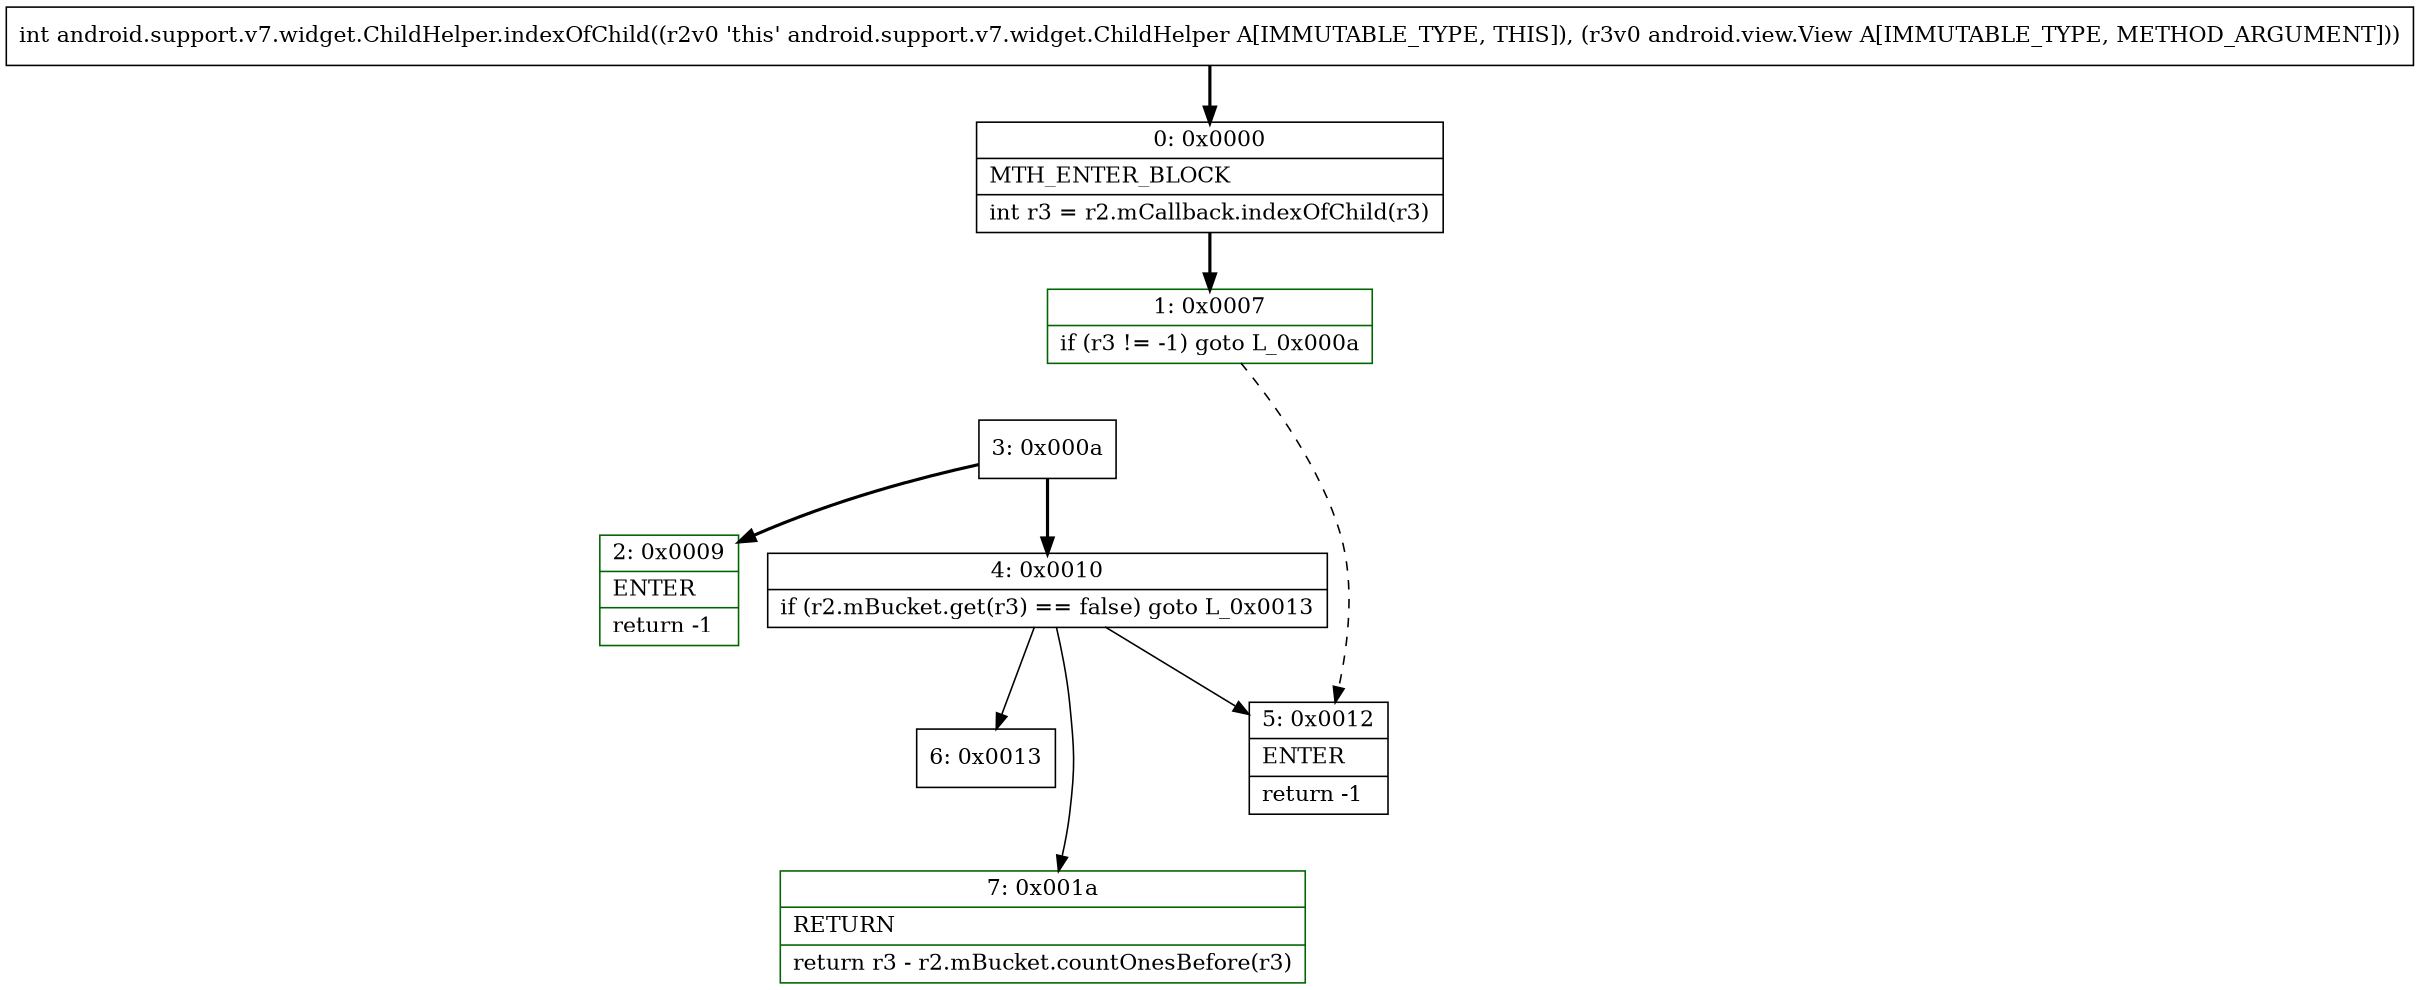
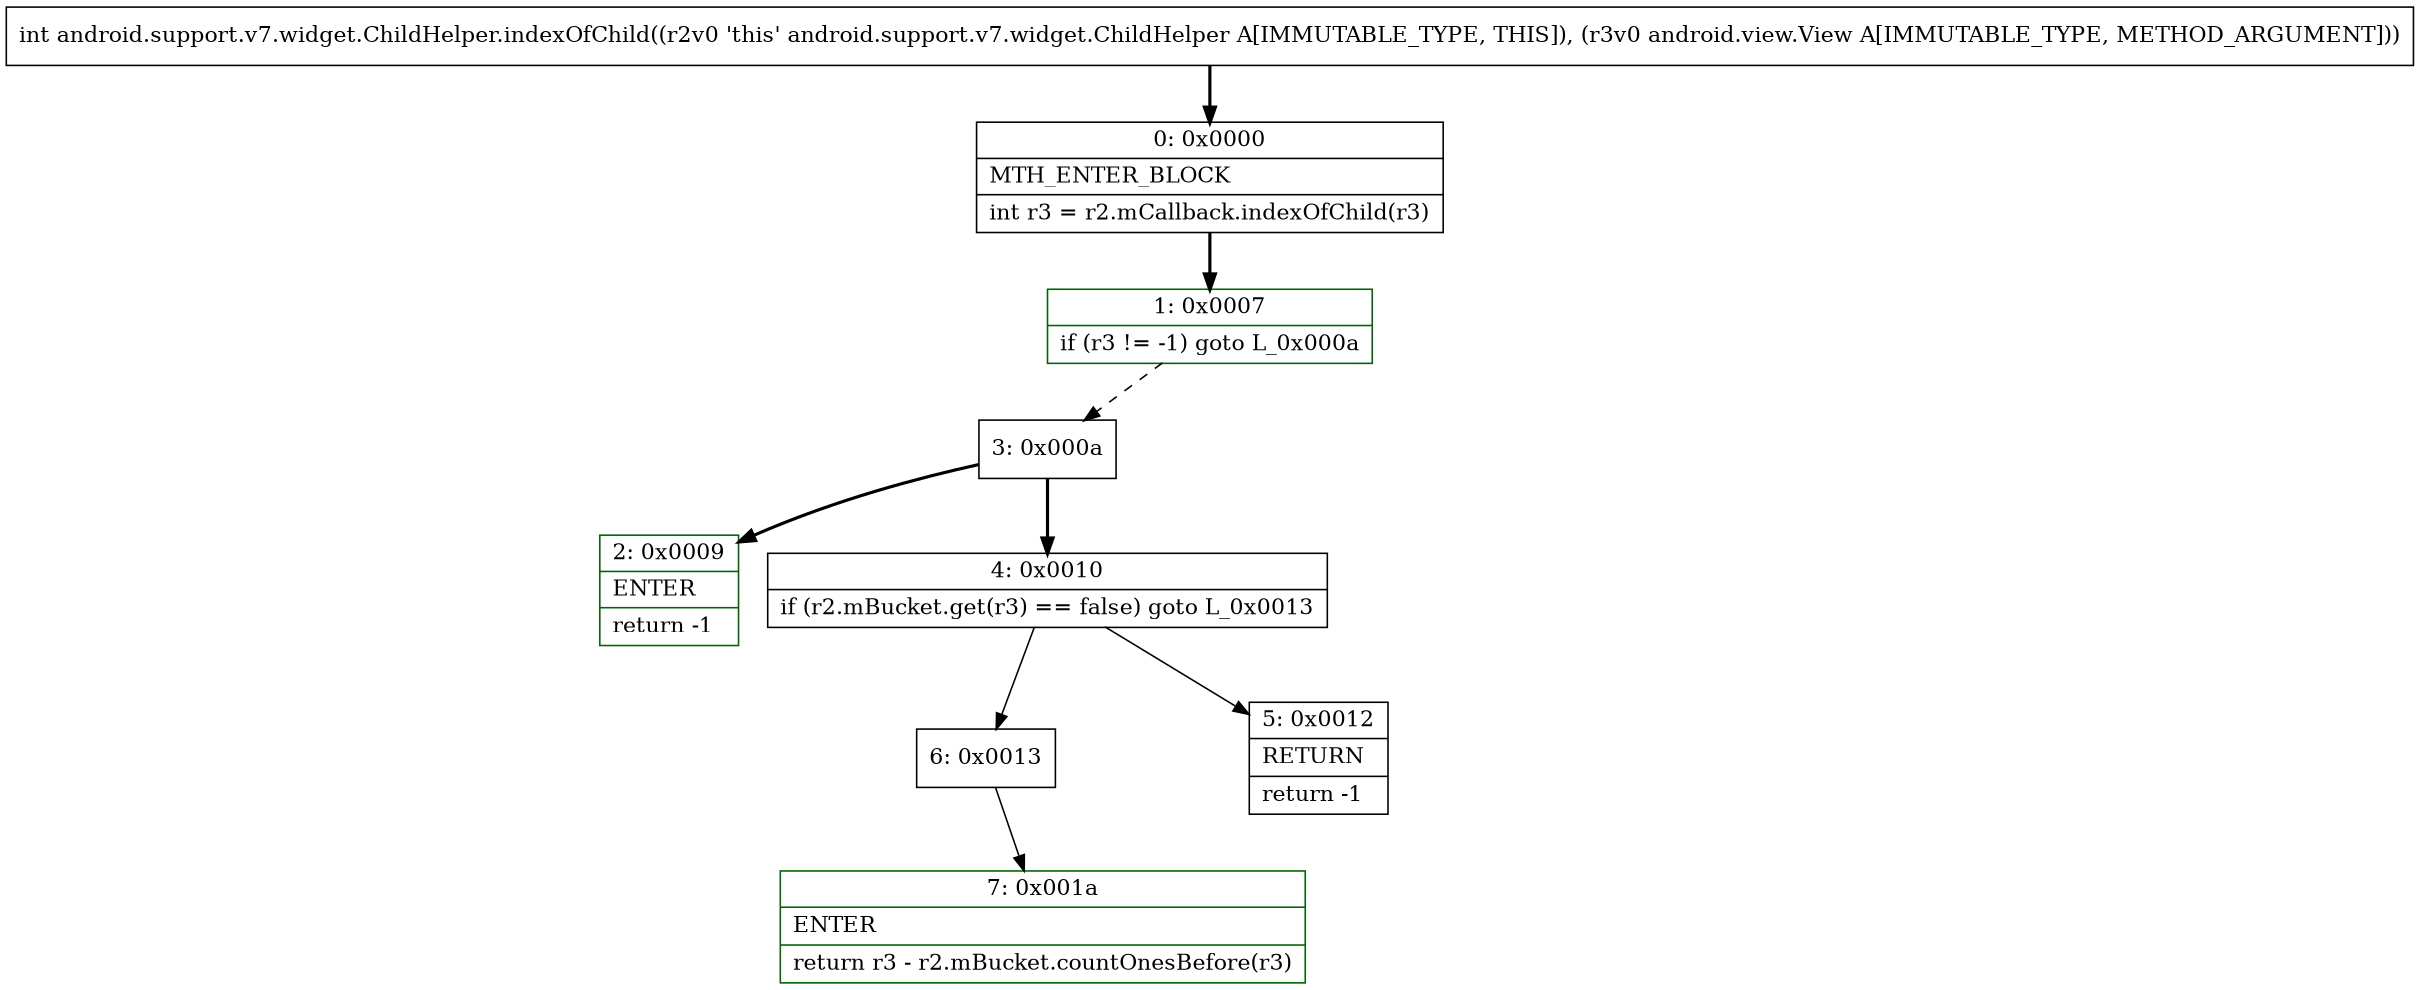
(1333, 513) -> (1130, 387)
(1073, 741) -> (1007, 821)
(1304, 757) -> (1313, 757)
(844, 925) -> (835, 925)
